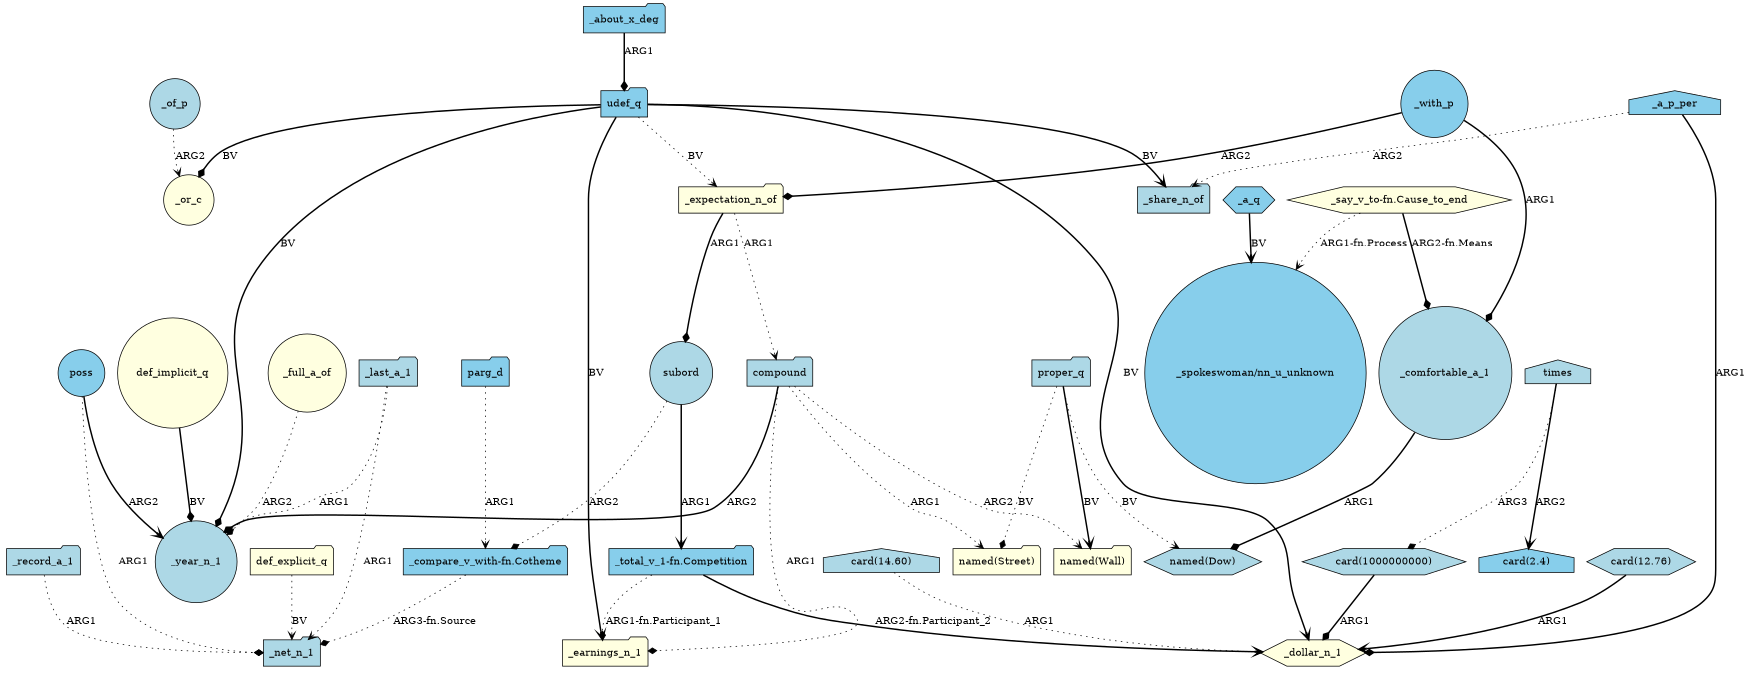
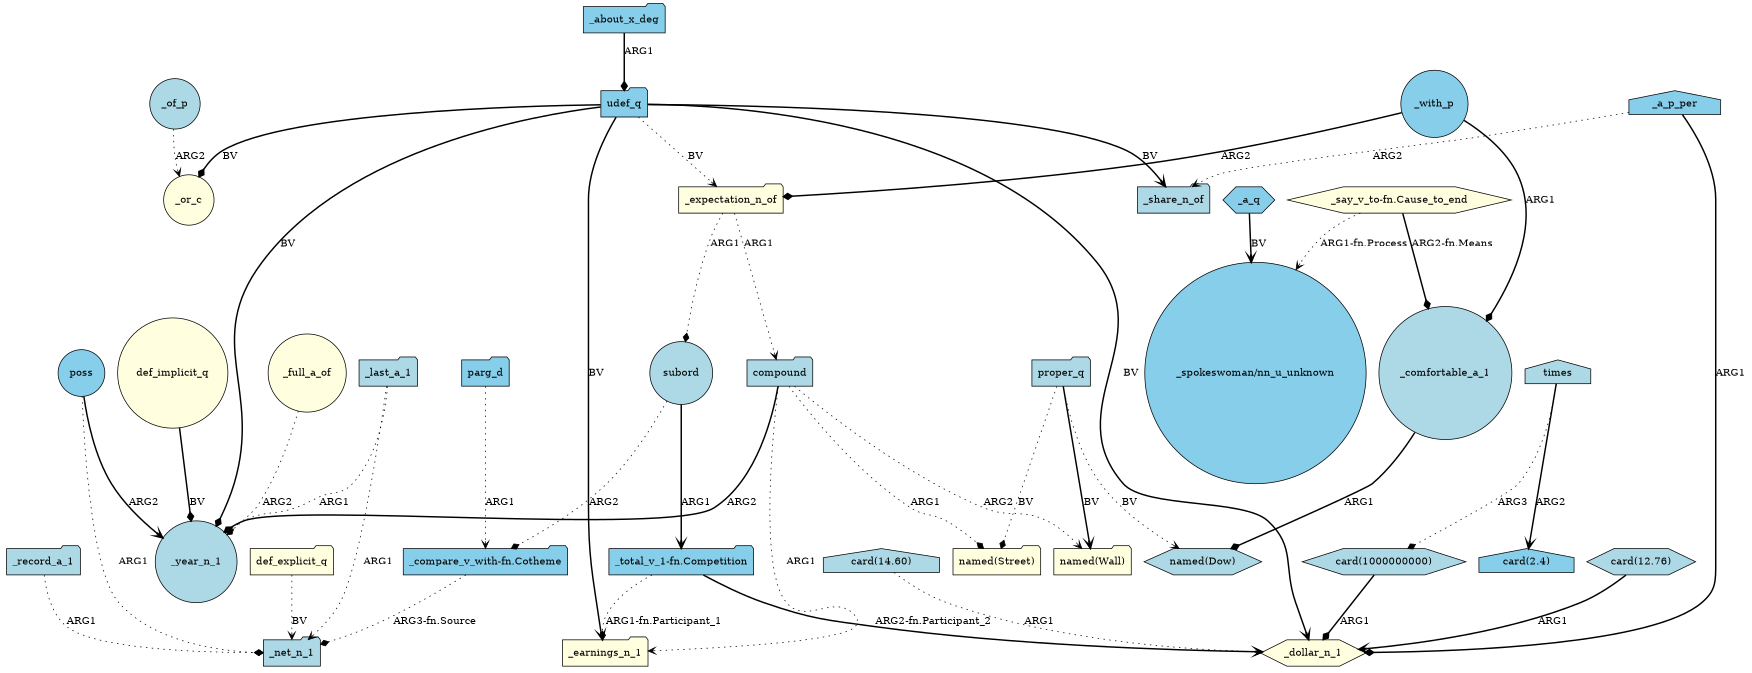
(700, 271) -> (700, 271)
(873, 479) -> (873, 479)
(818, 610) -> (818, 610)
